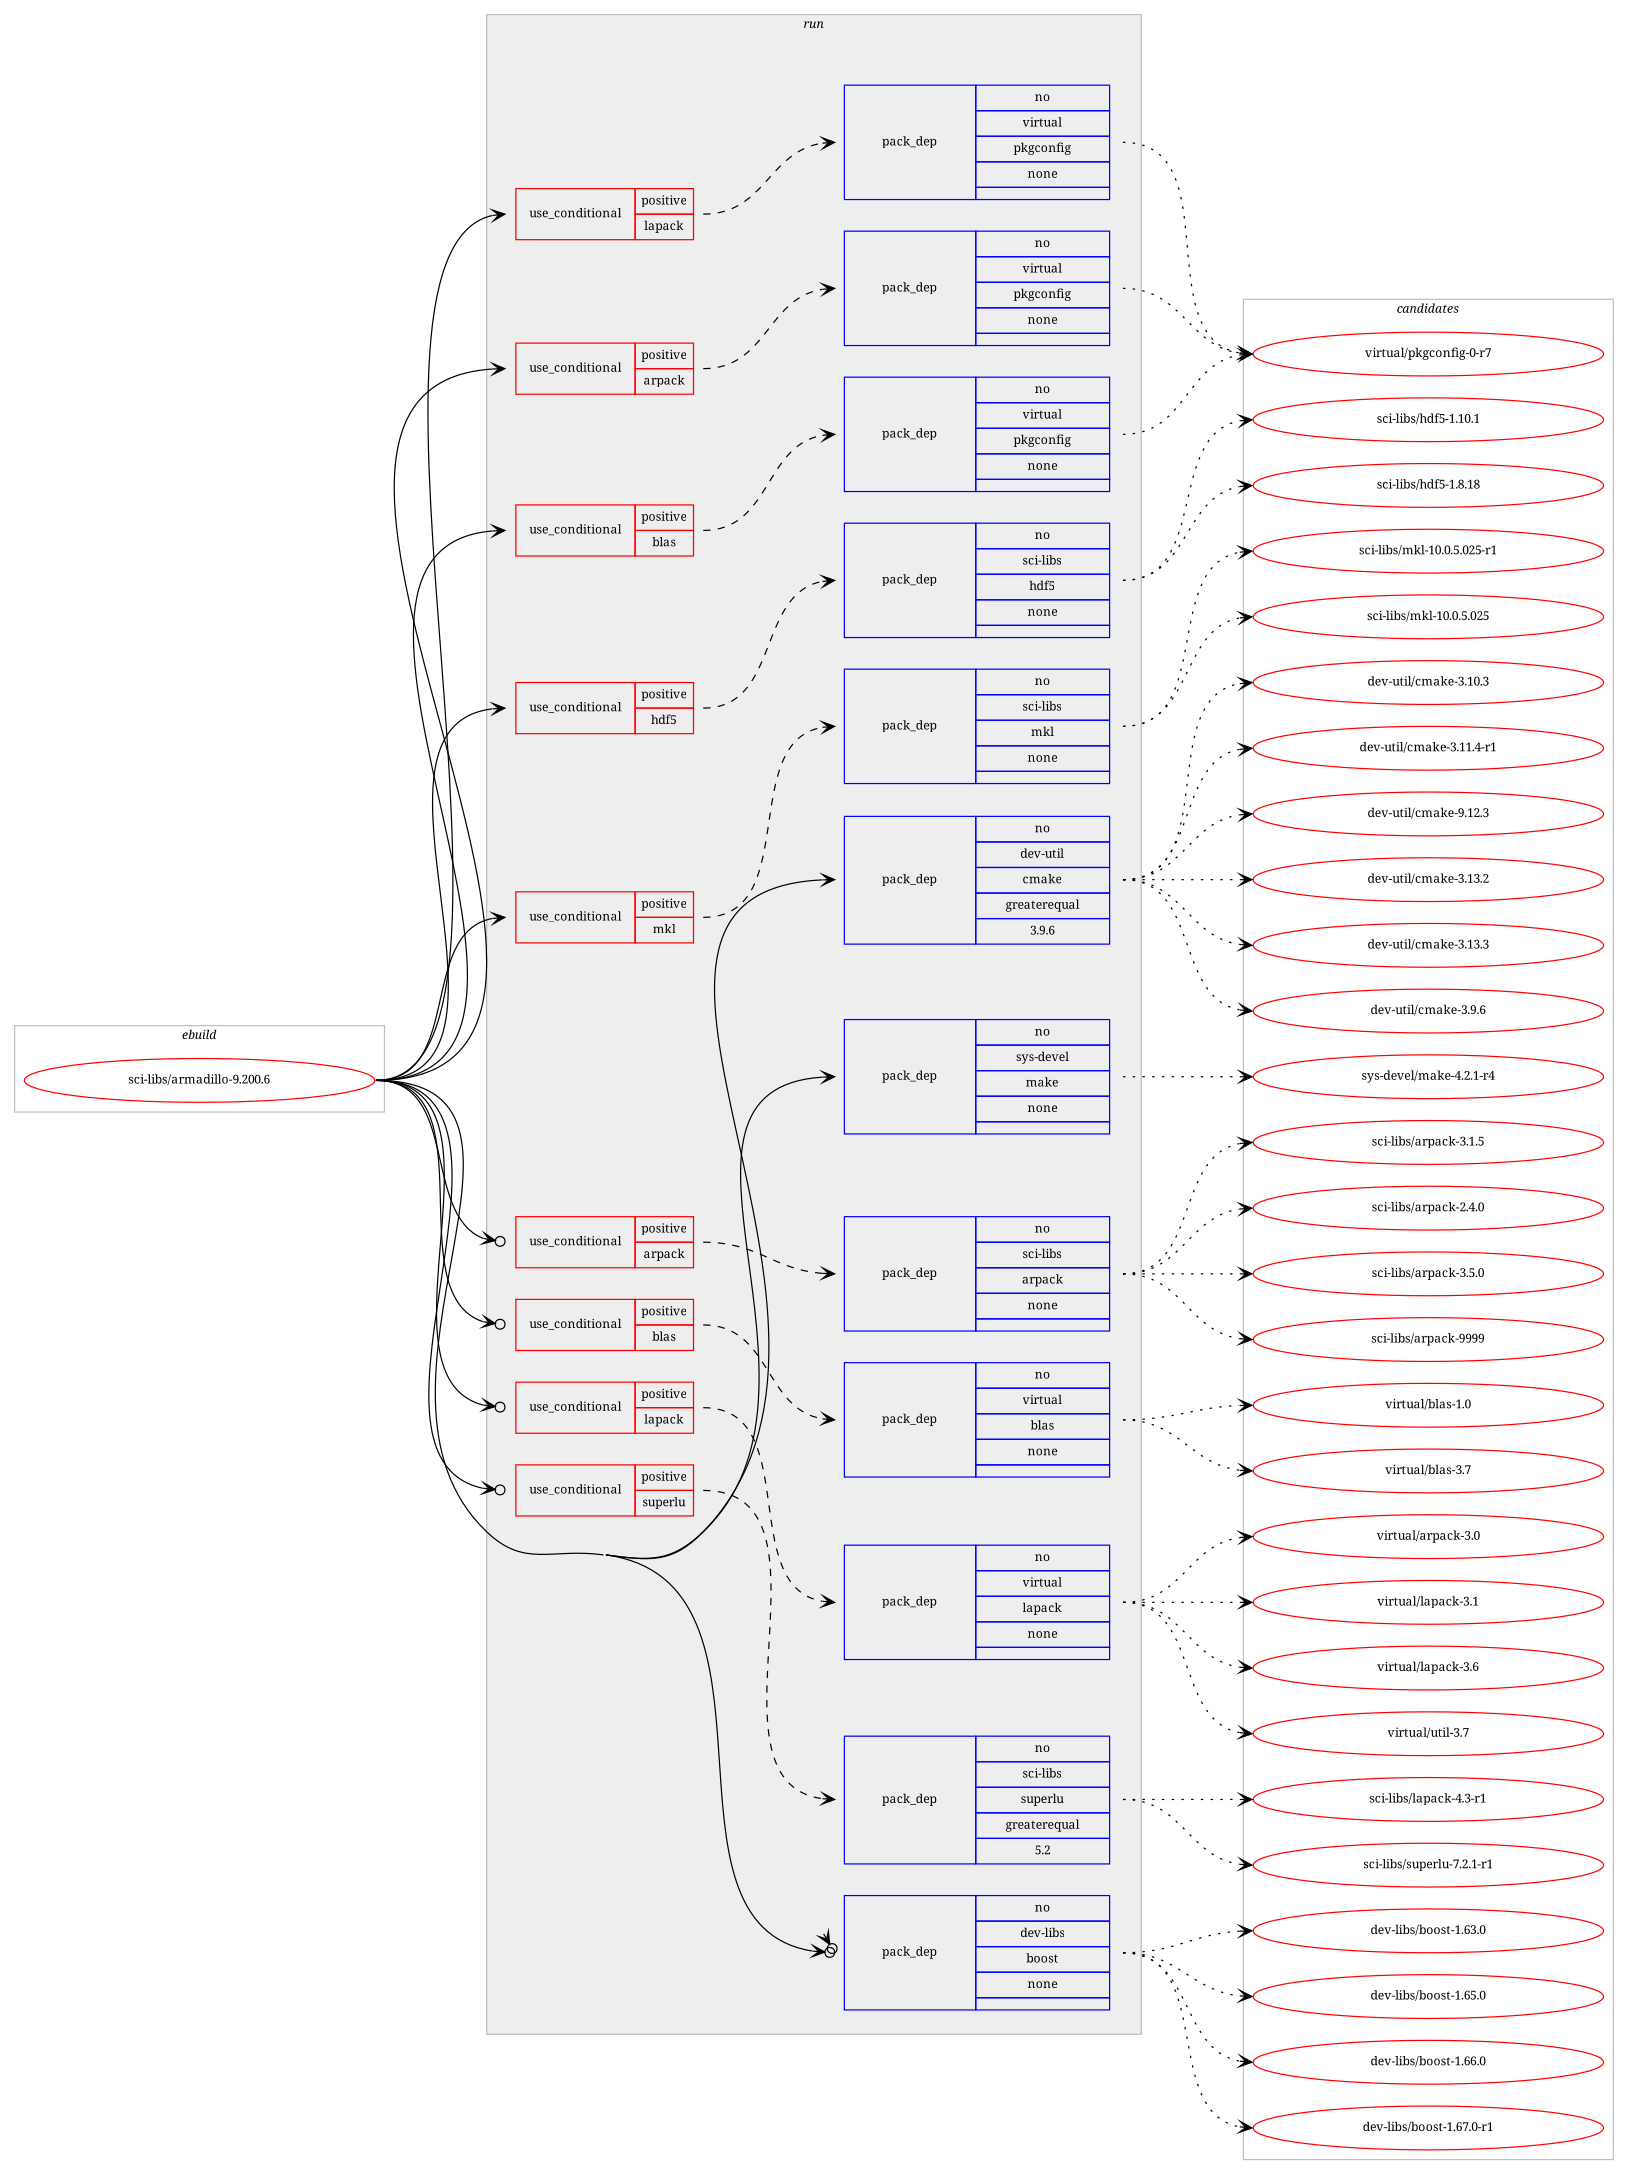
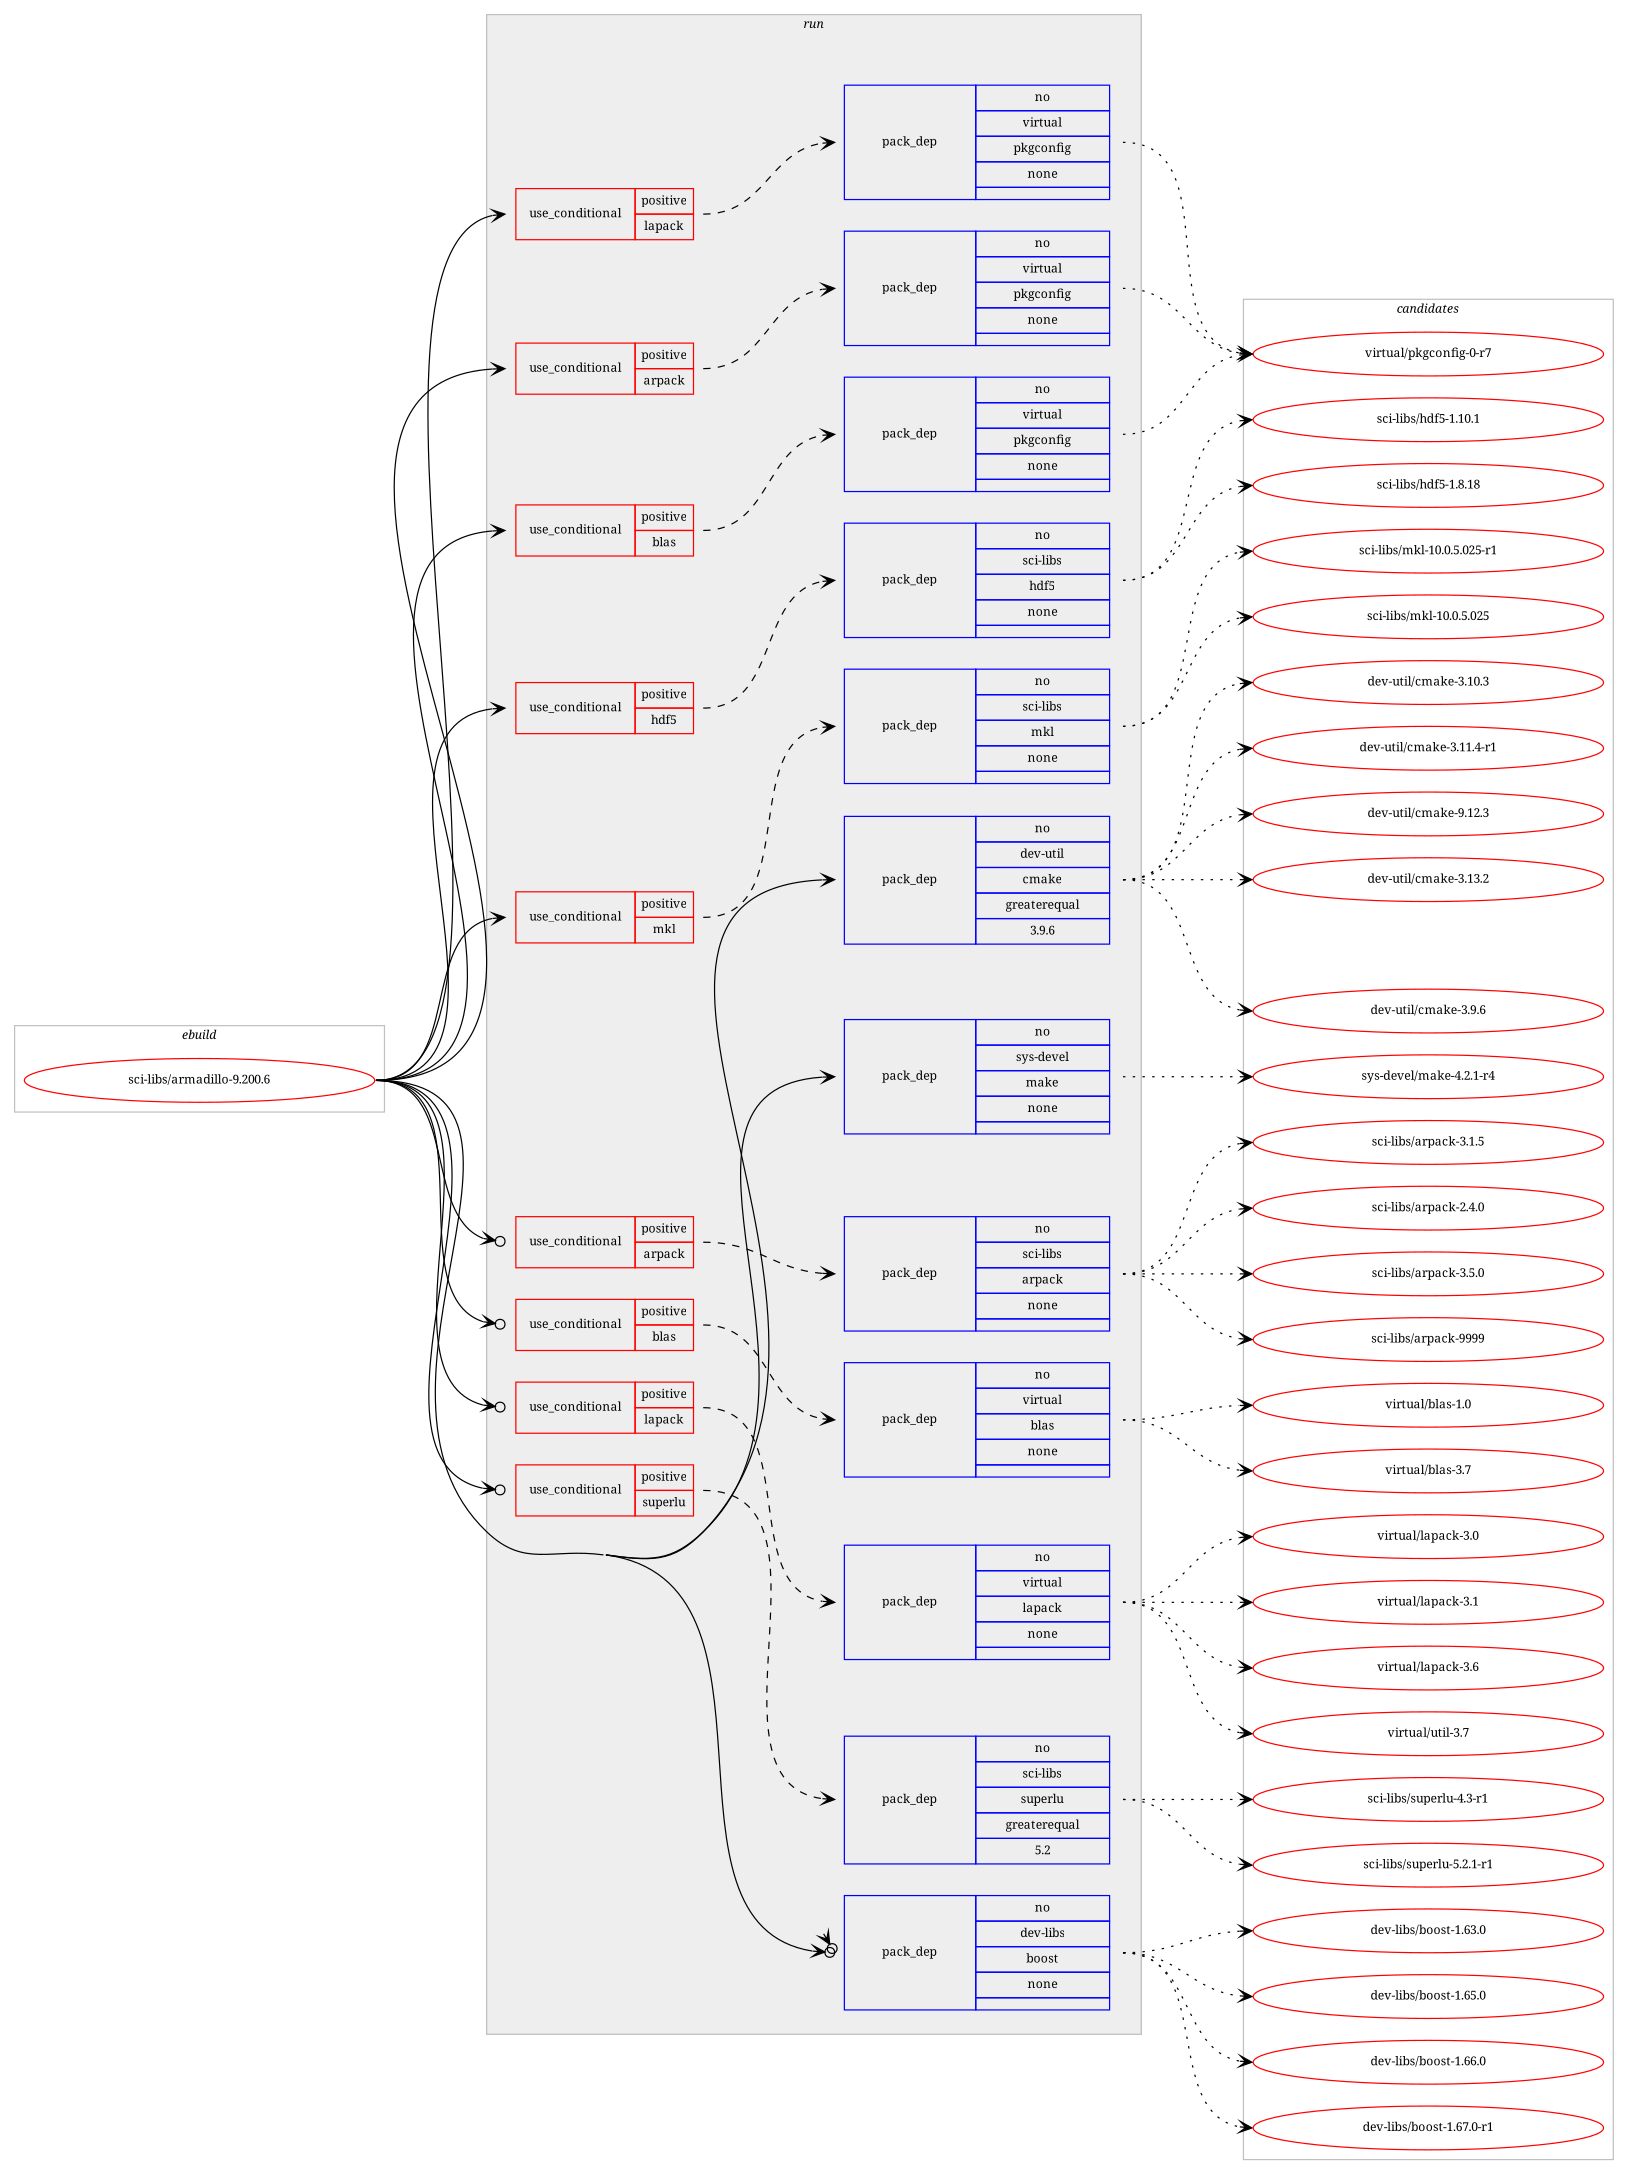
(1428, 945) -> none
(1428, 1537) -> (1428, 1537)
(1428, 1799) -> (1428, 1799)
(1428, 1865) -> (1428, 1865)
